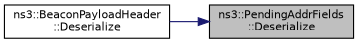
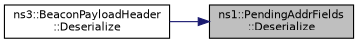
(282, 22) -> (282, 22)
